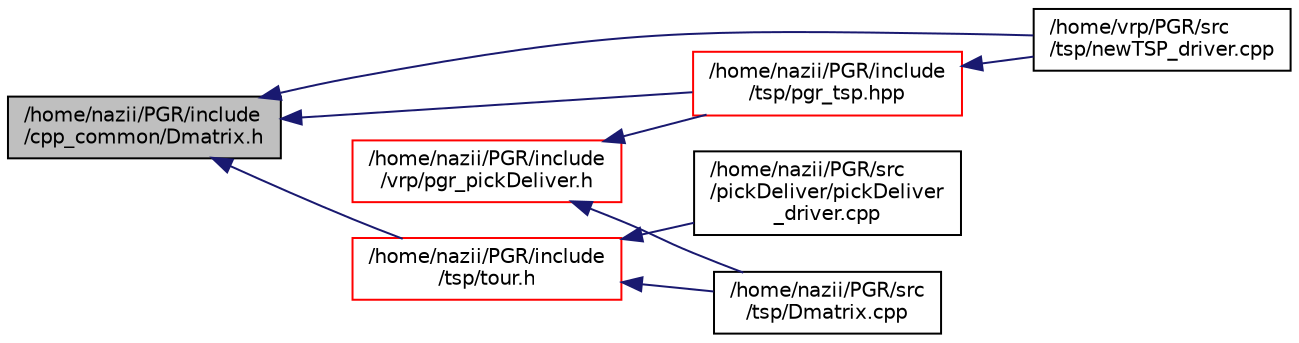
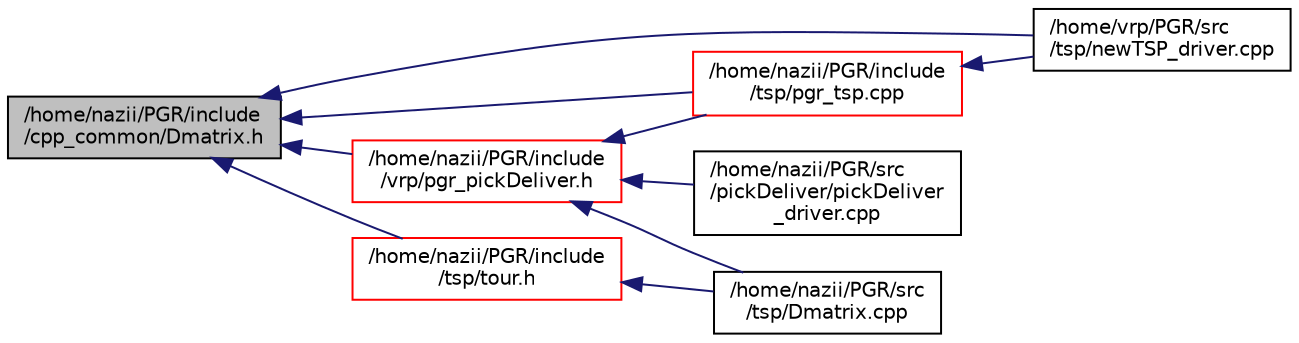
(828, 84) -> (828, 84)
none -> (327, 151)
(668, 229) -> (668, 183)
